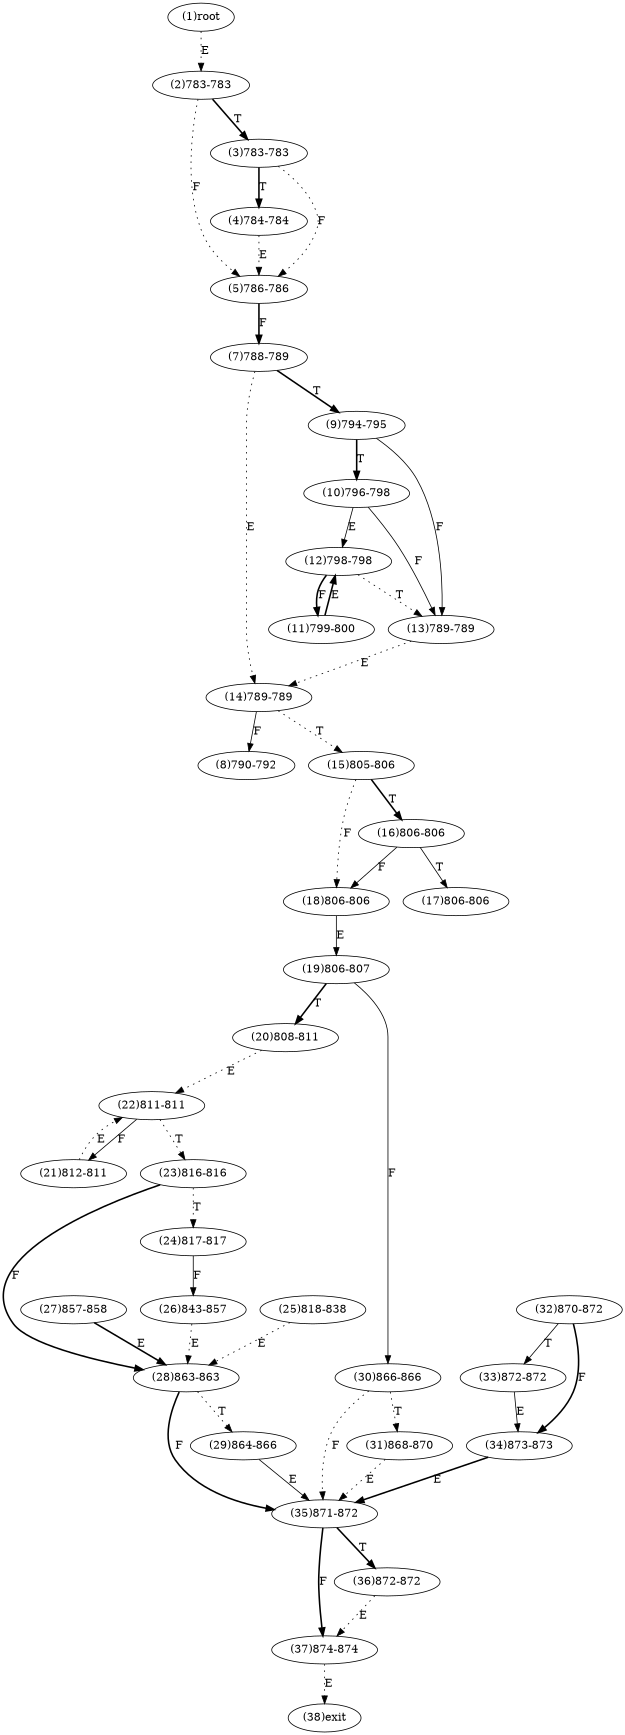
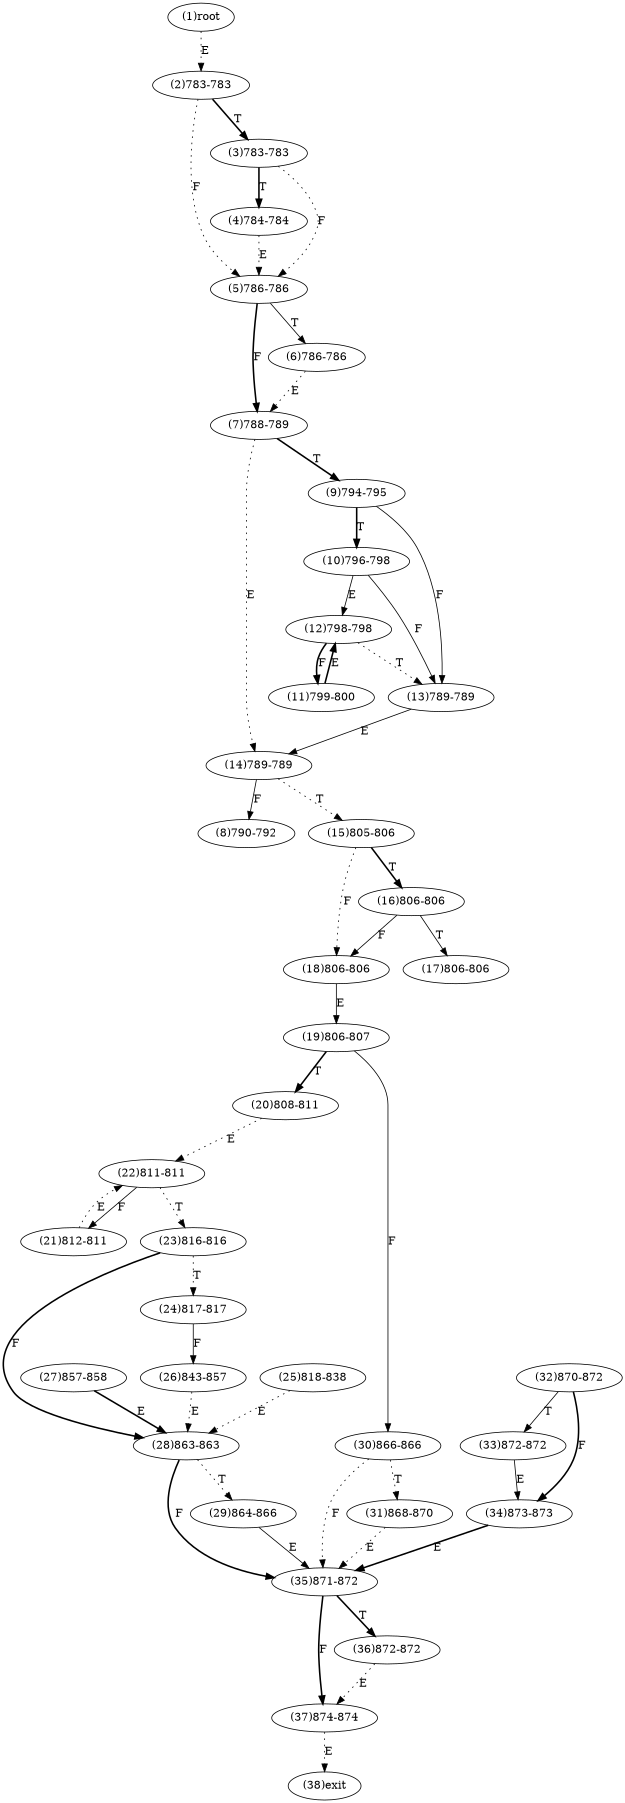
none -> (317, 357)
(354, 662) -> (354, 730)
